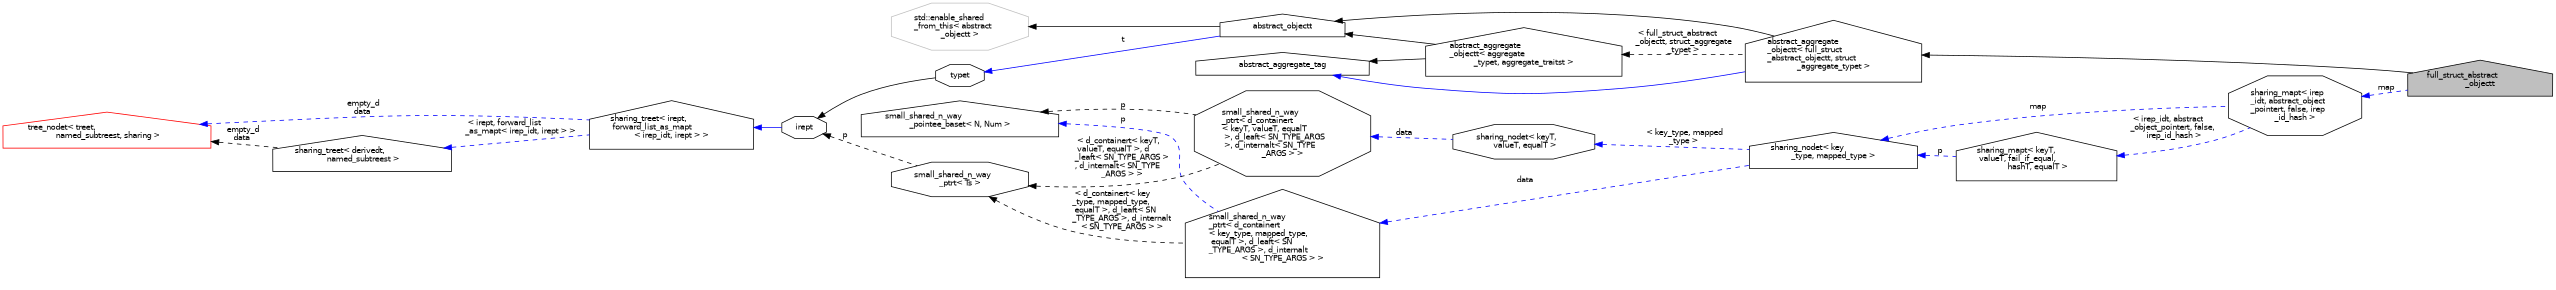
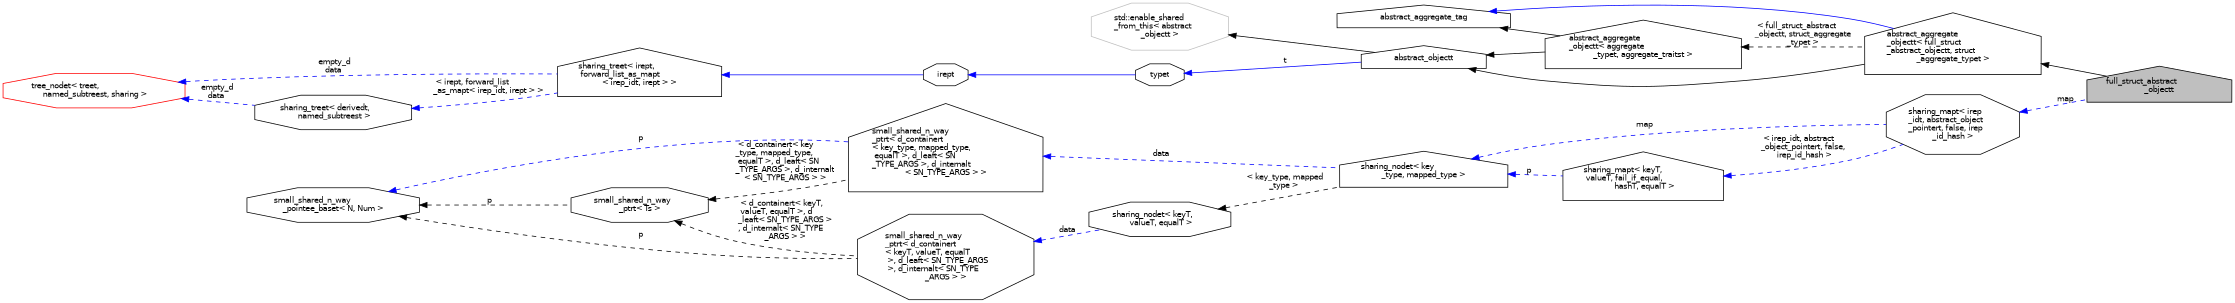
(877, 89) -> (1056, 75)
(960, 121) -> (333, 205)
(107, 132) -> (94, 91)
(250, 145) -> (222, 102)
(1676, 147) -> (1283, 197)
(874, 151) -> (499, 205)
(362, 155) -> (333, 112)
